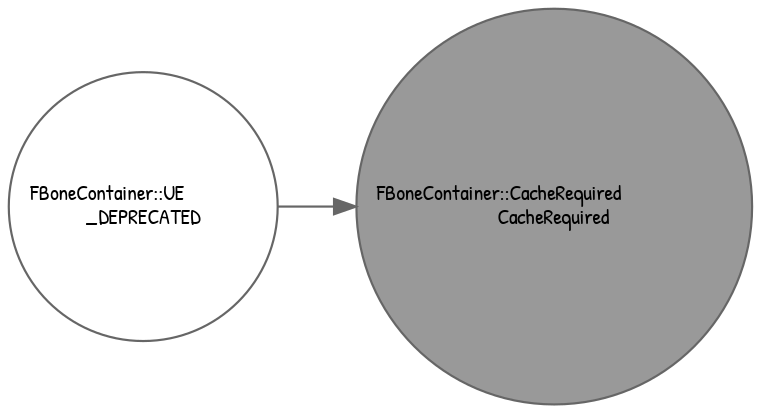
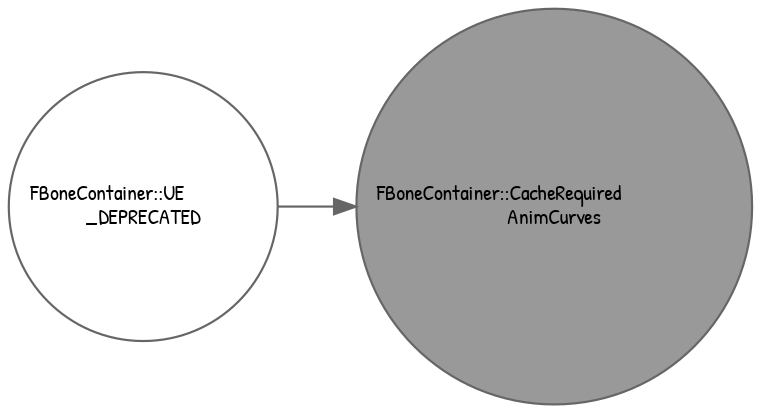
(554, 207) -> (554, 207)
